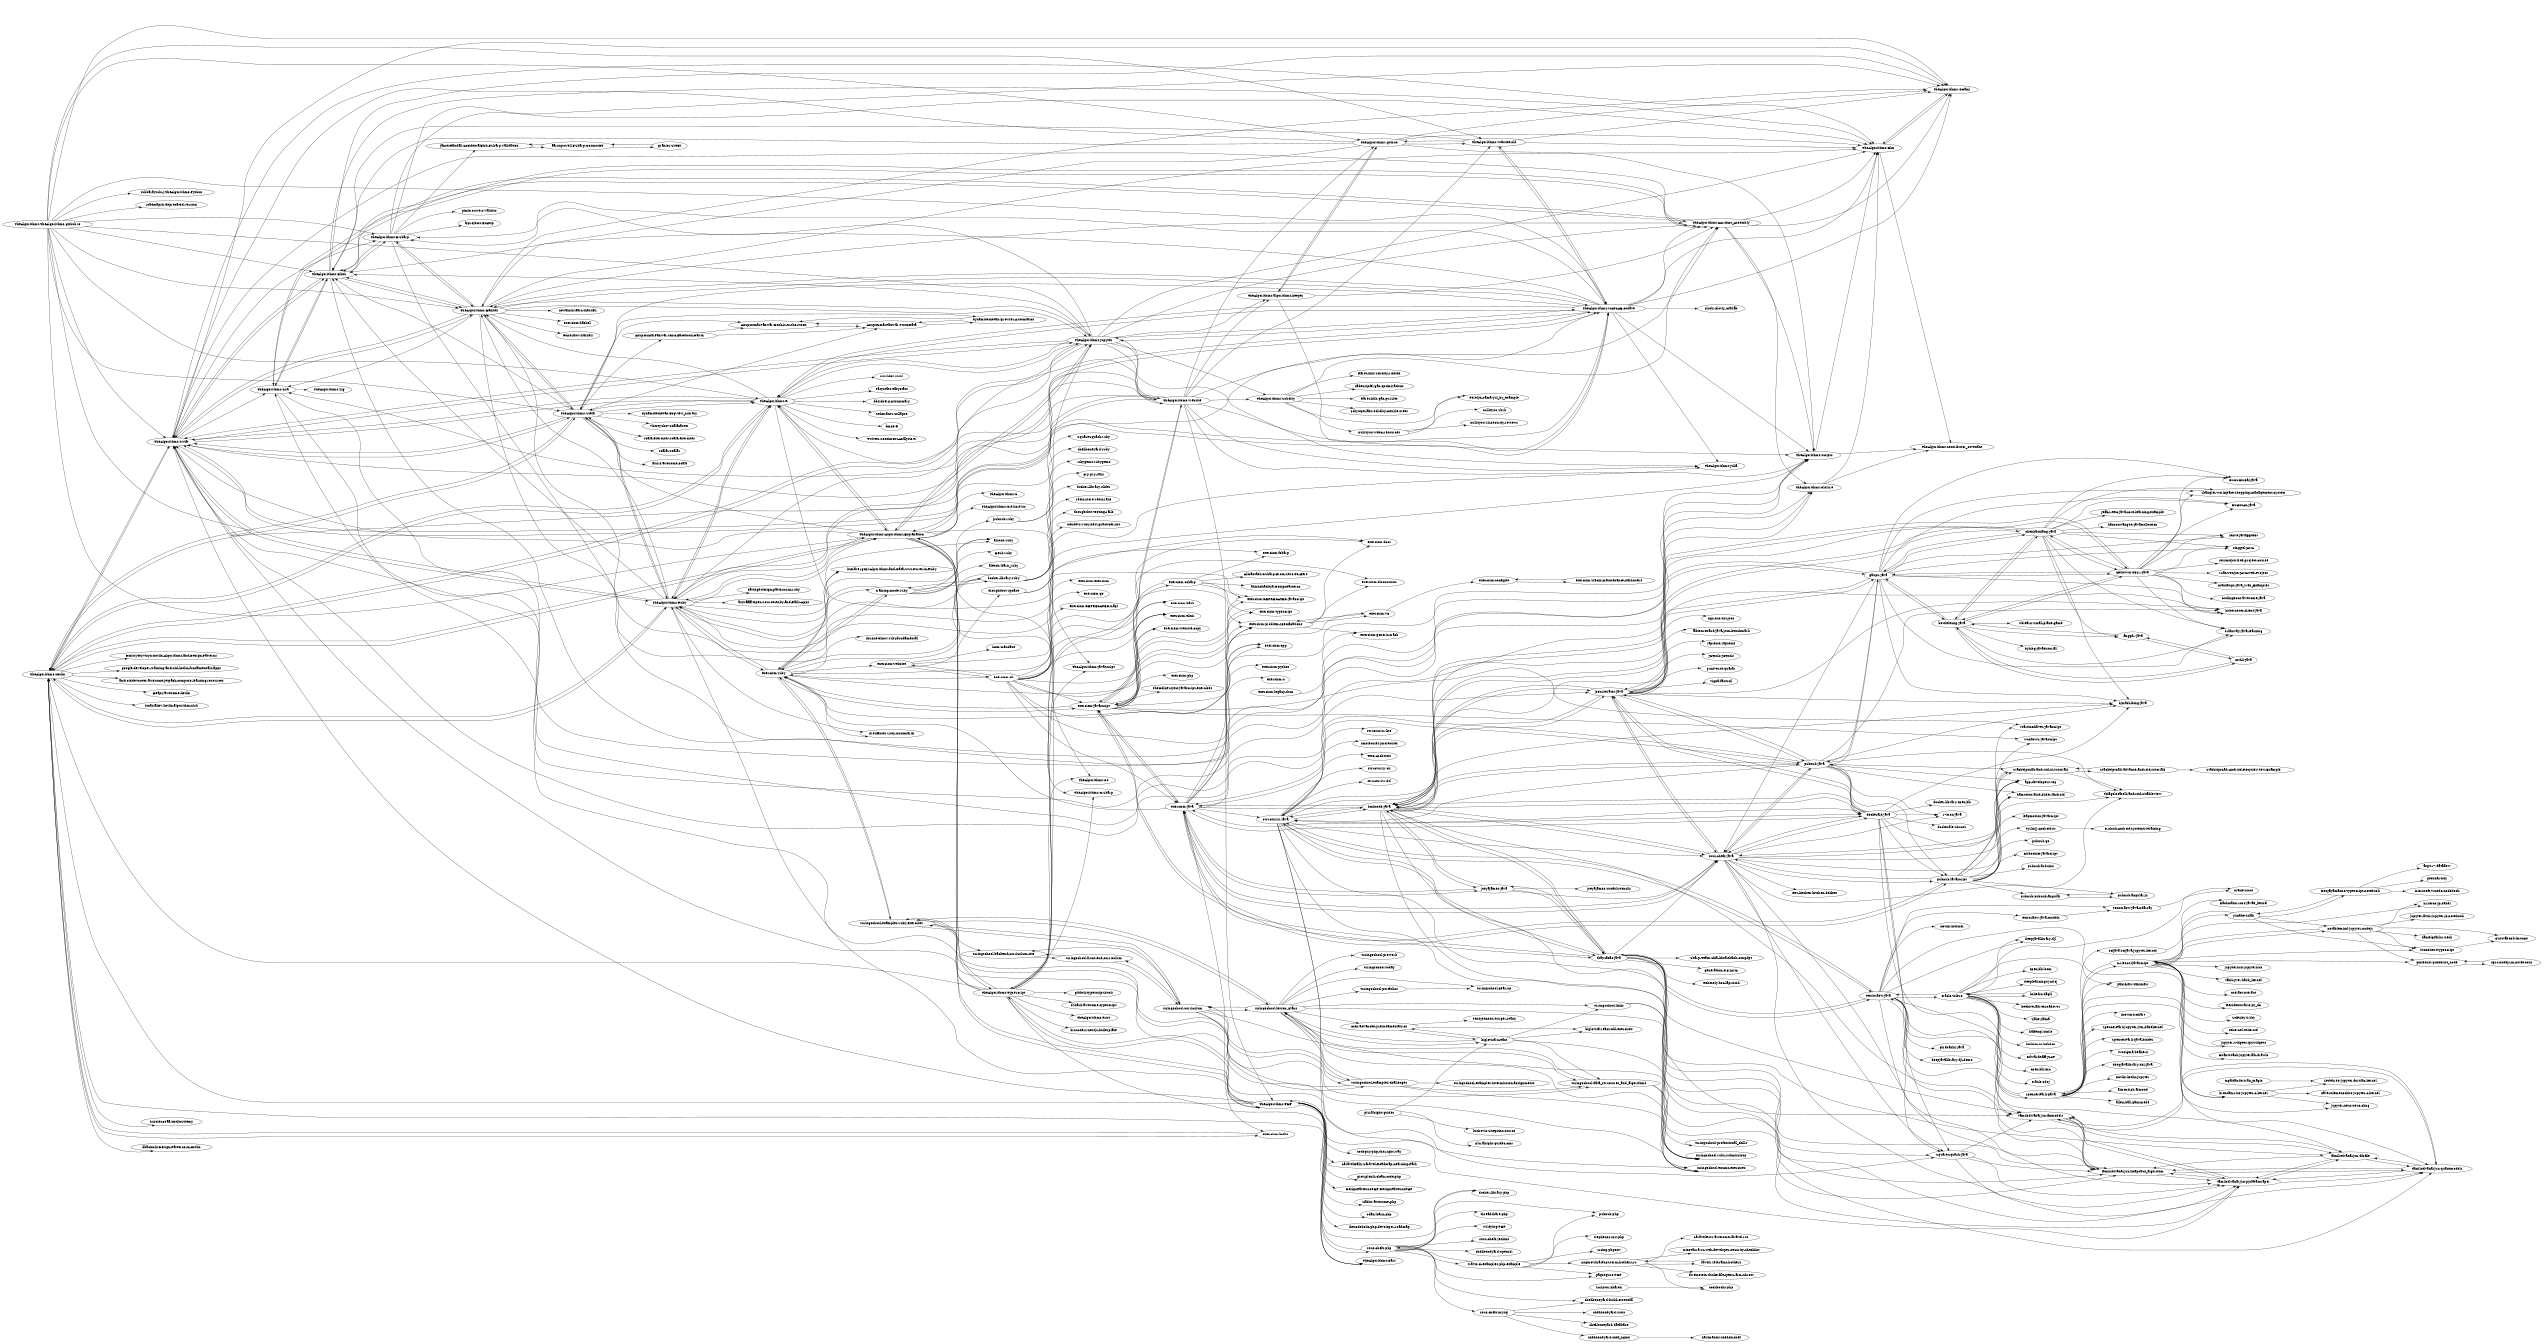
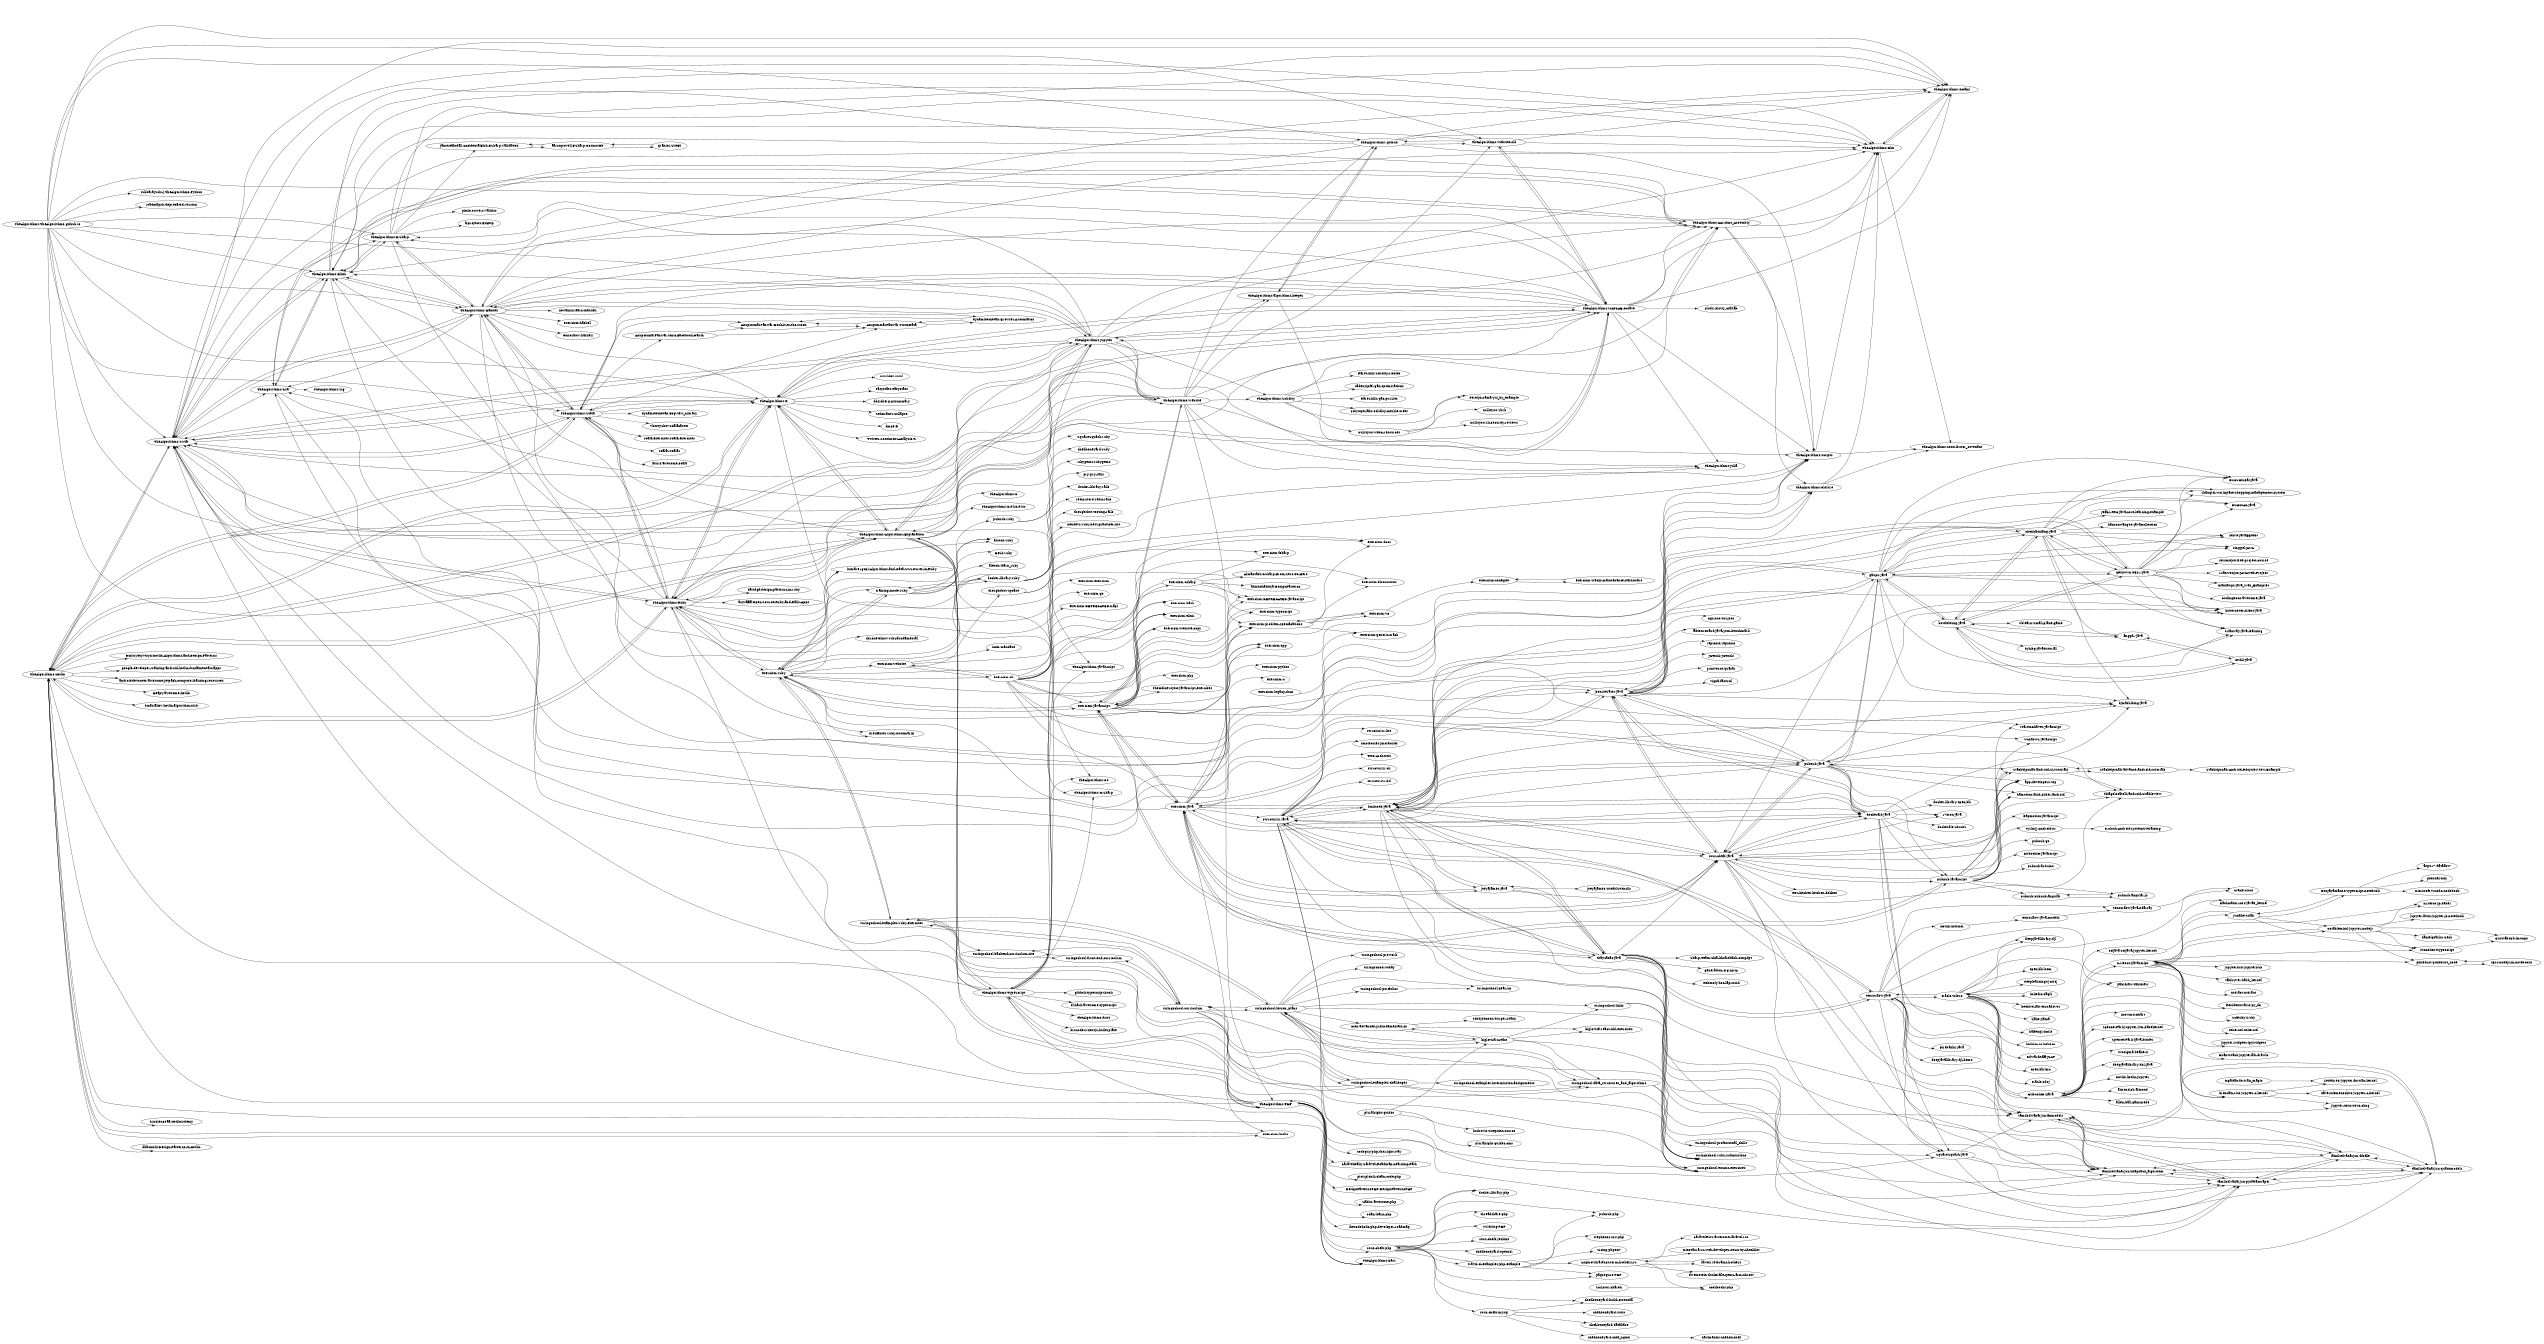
(1094, 487) -> (1094, 487)
(1924, 916) -> (1992, 923)
(2041, 1095) -> (2041, 1095)
